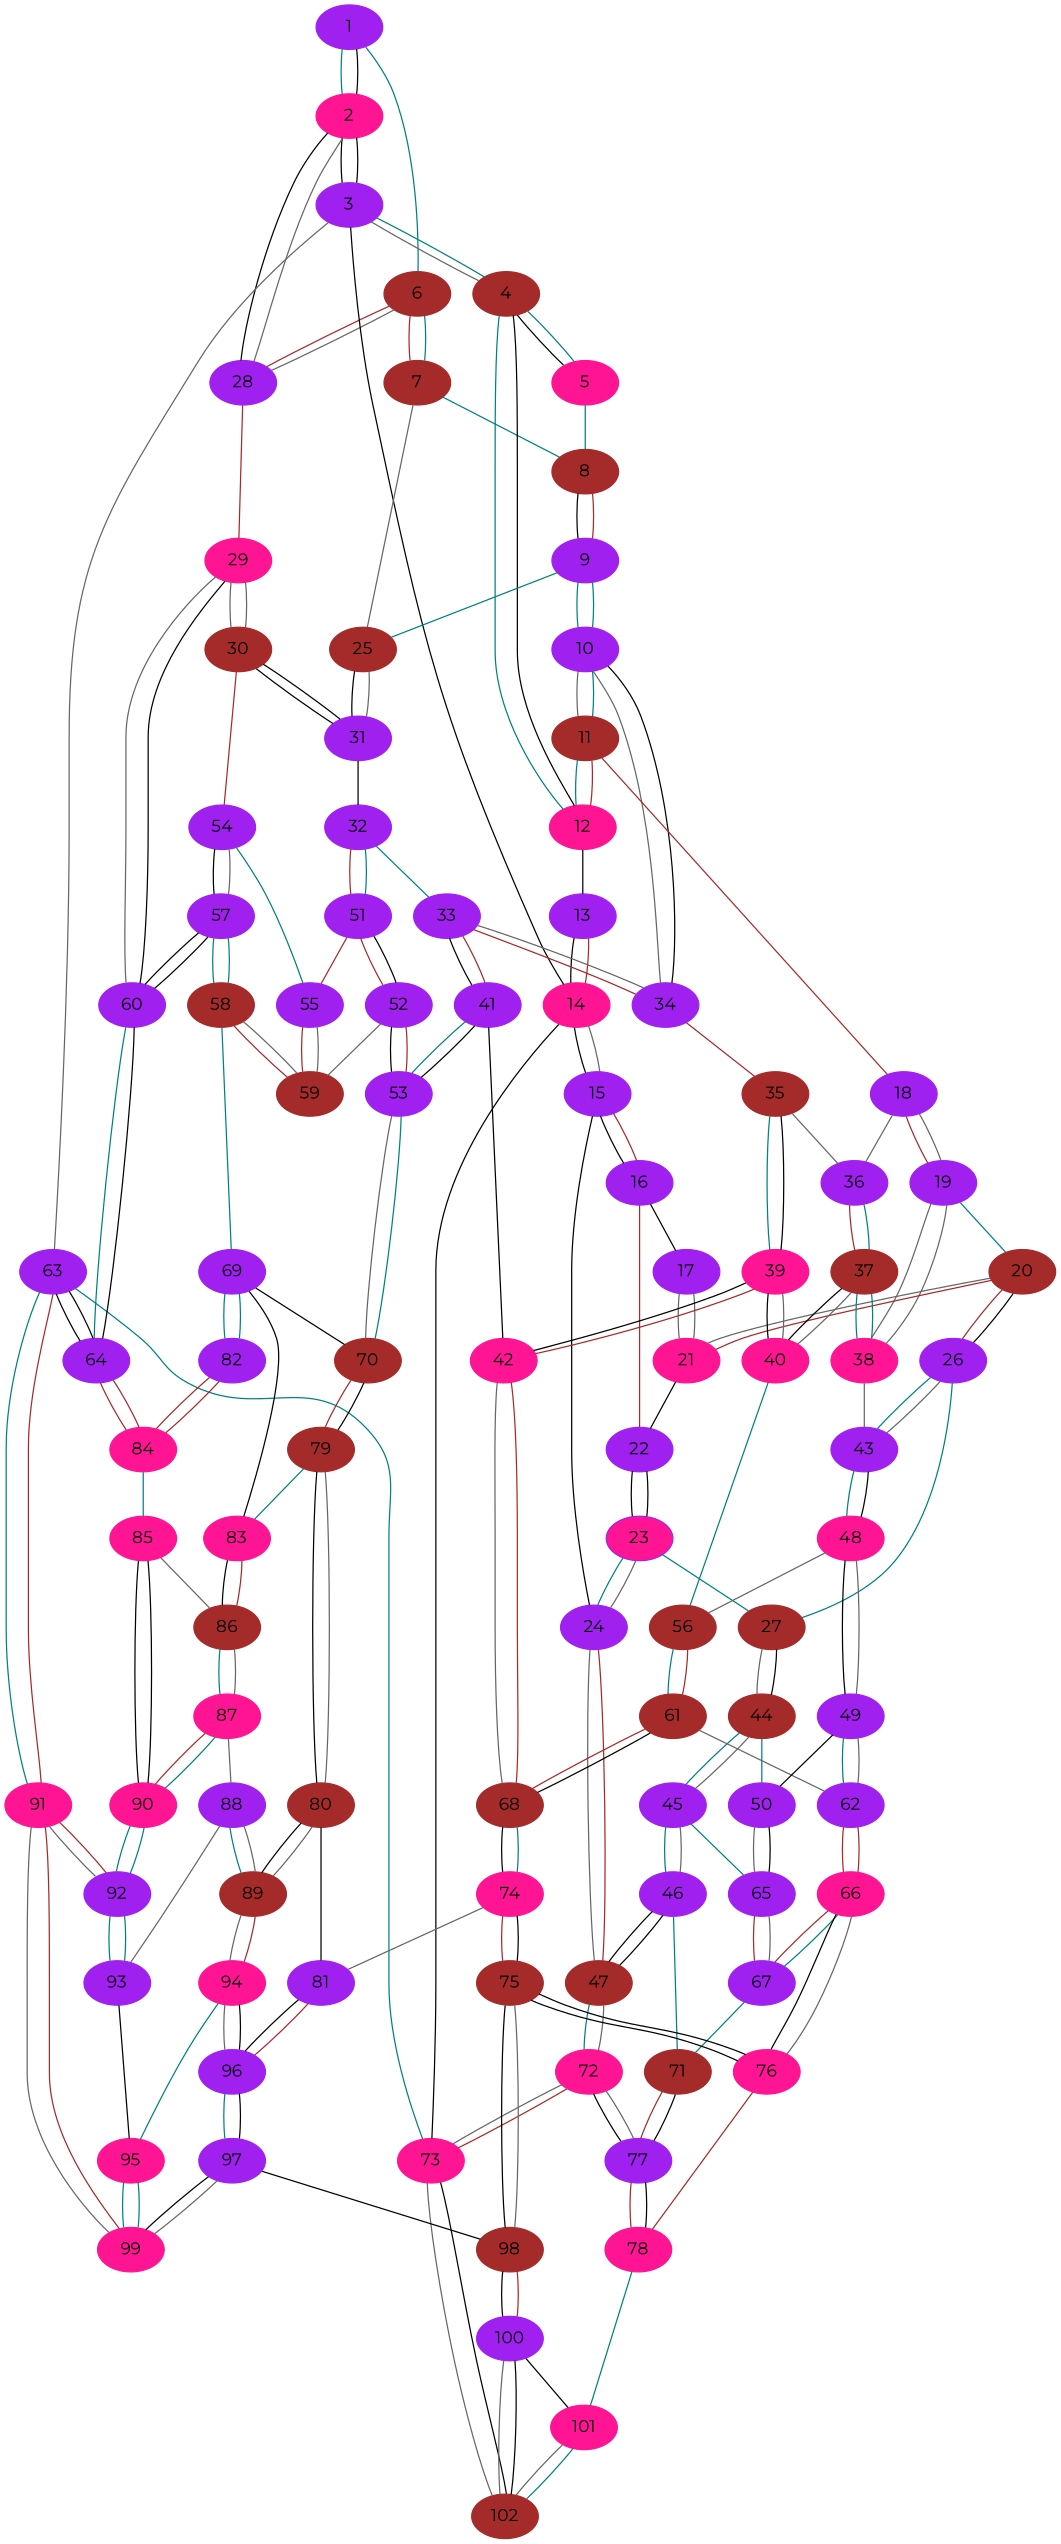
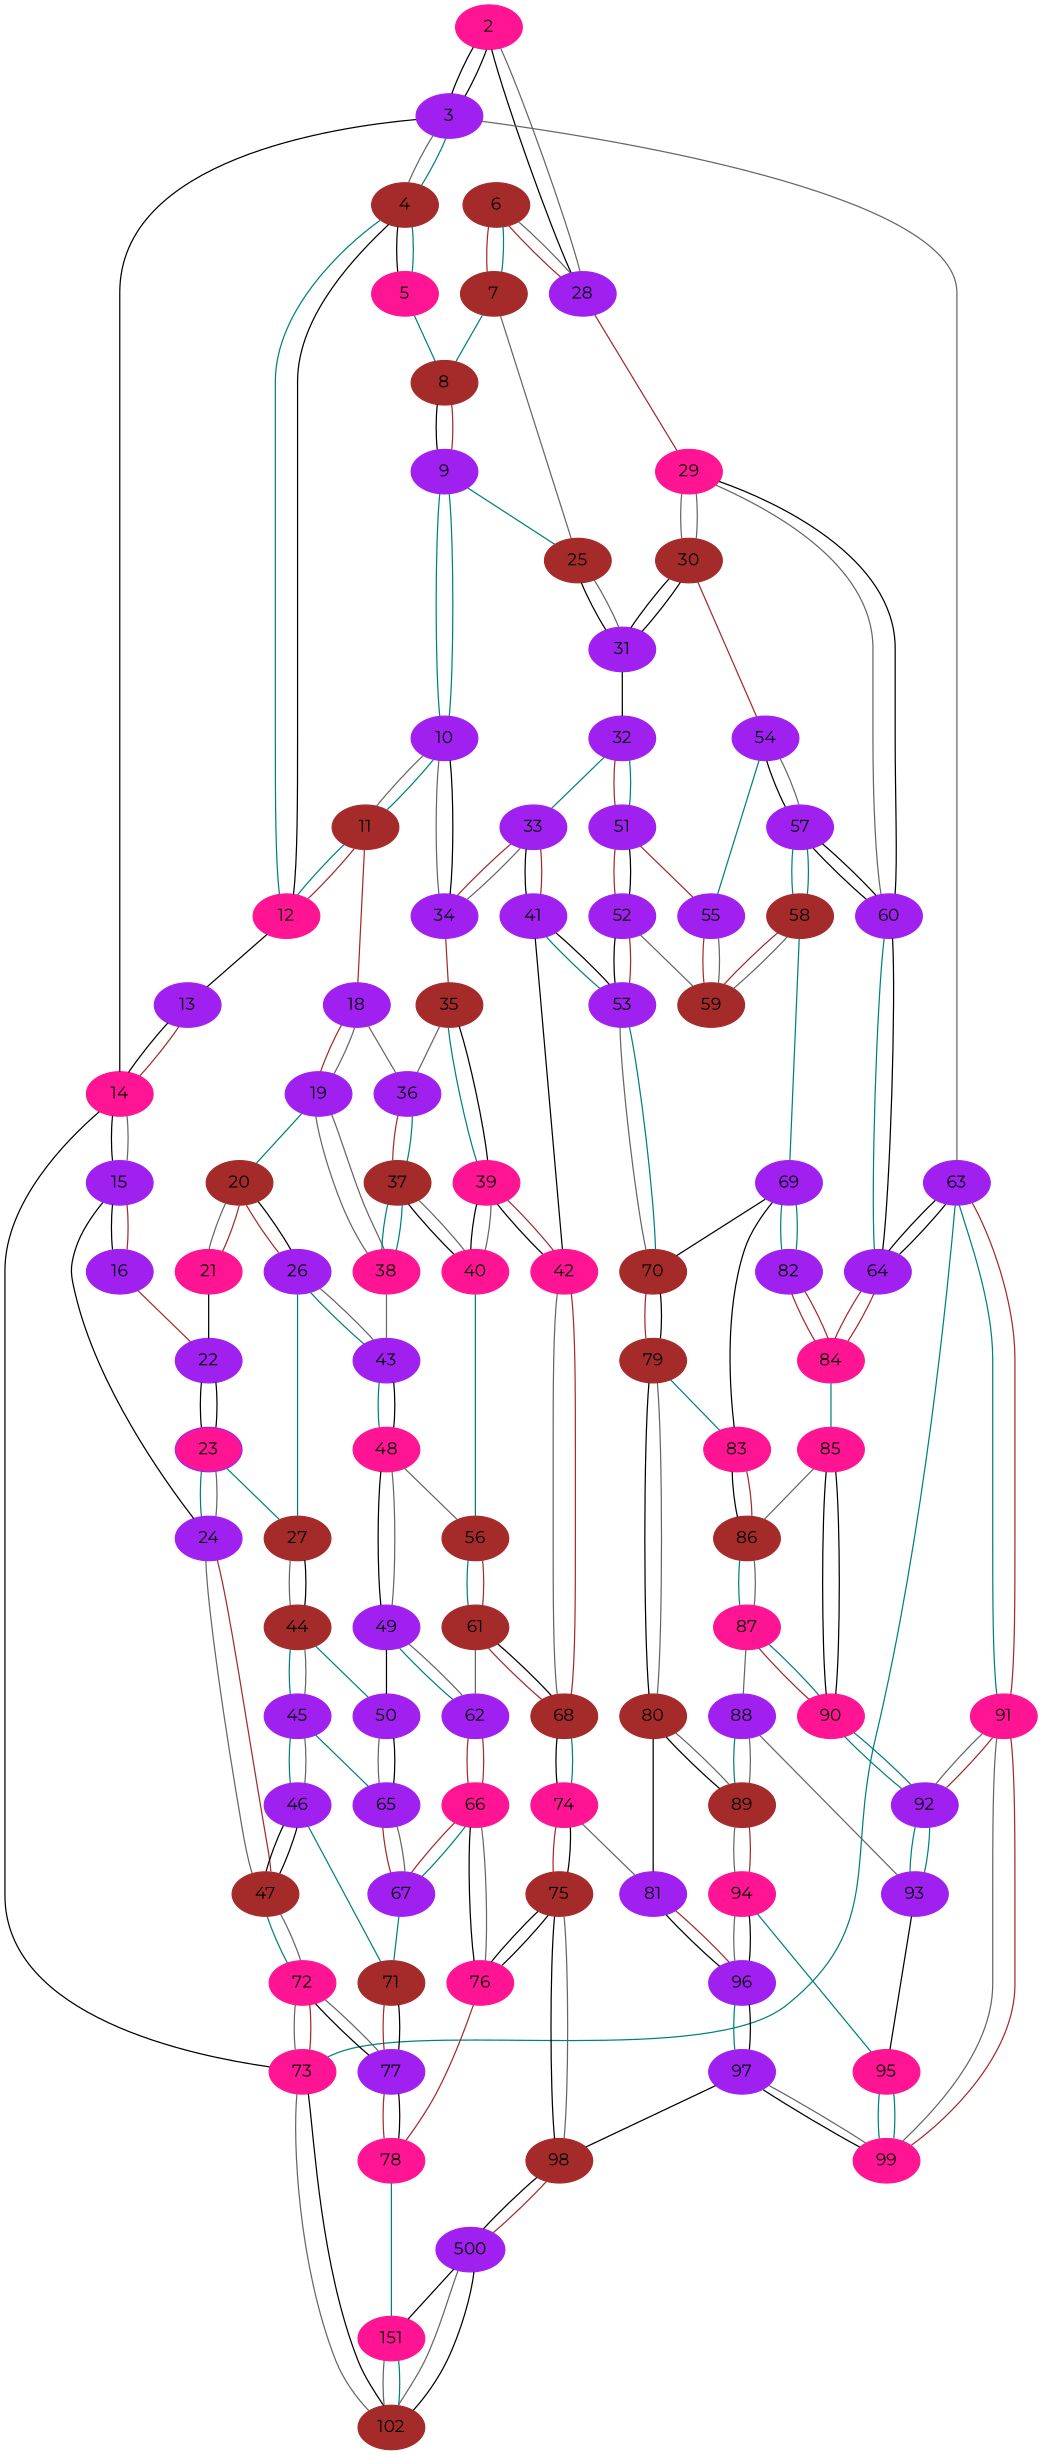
(349, 27) -> none
(687, 1272) -> none
(510, 2339) -> (470, 2250)
(584, 2427) -> (391, 2339)
